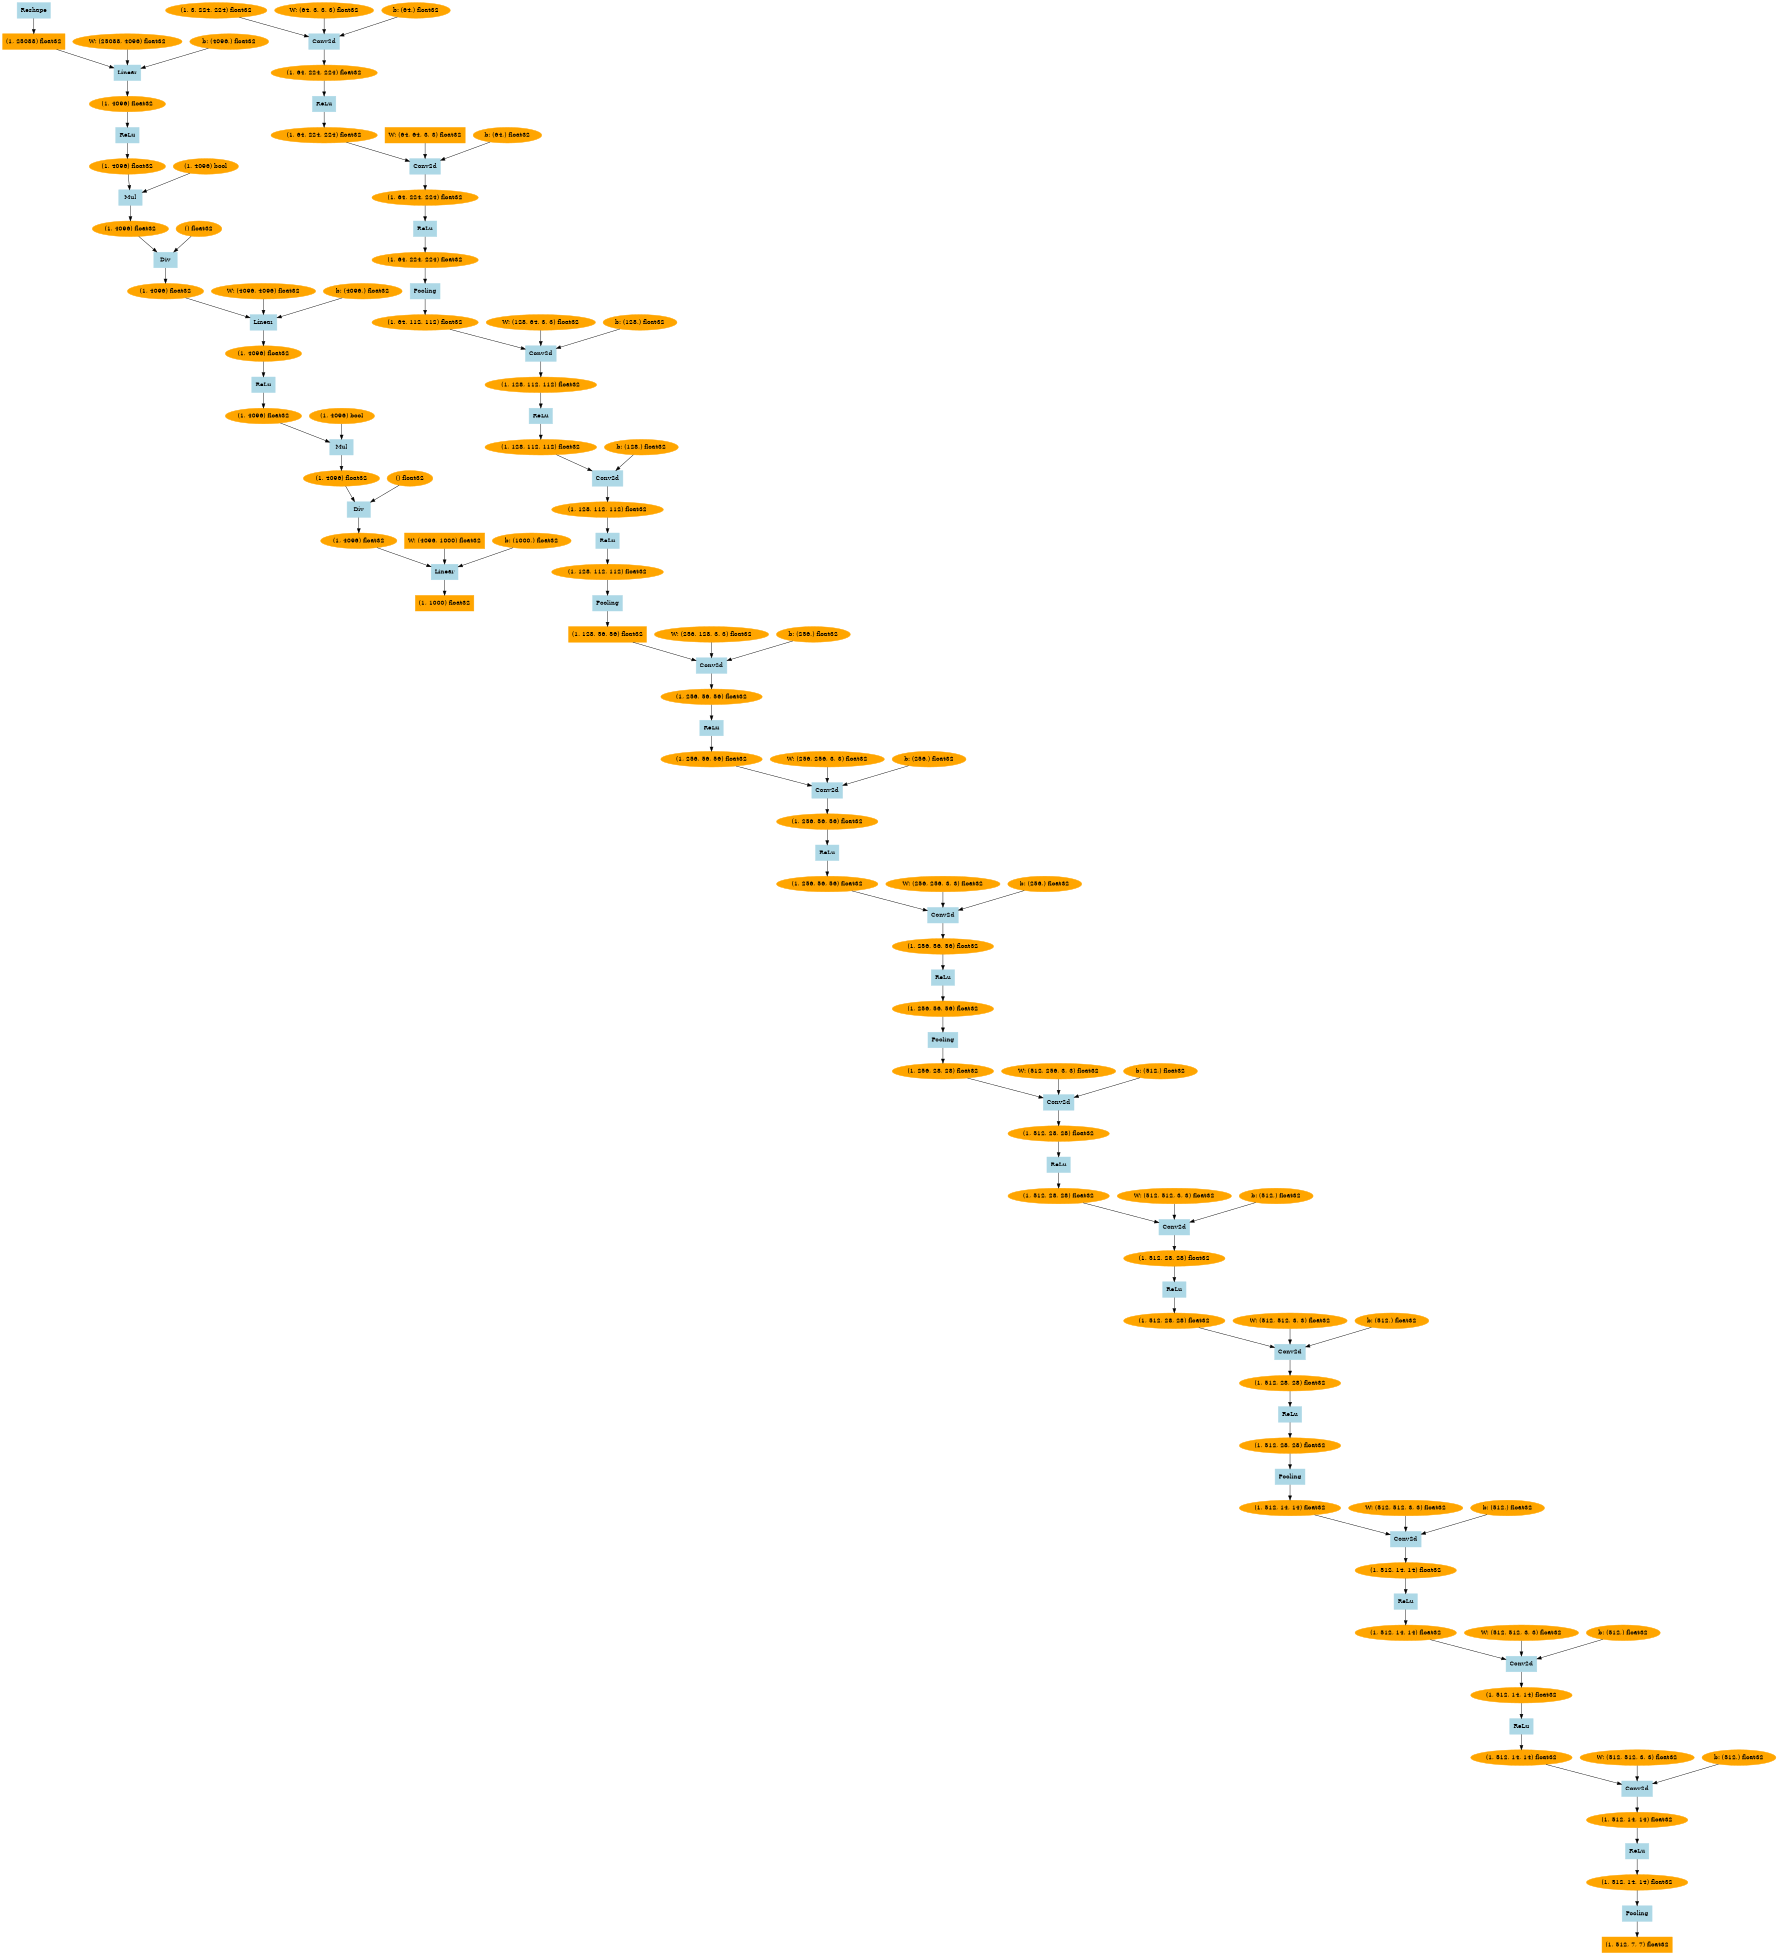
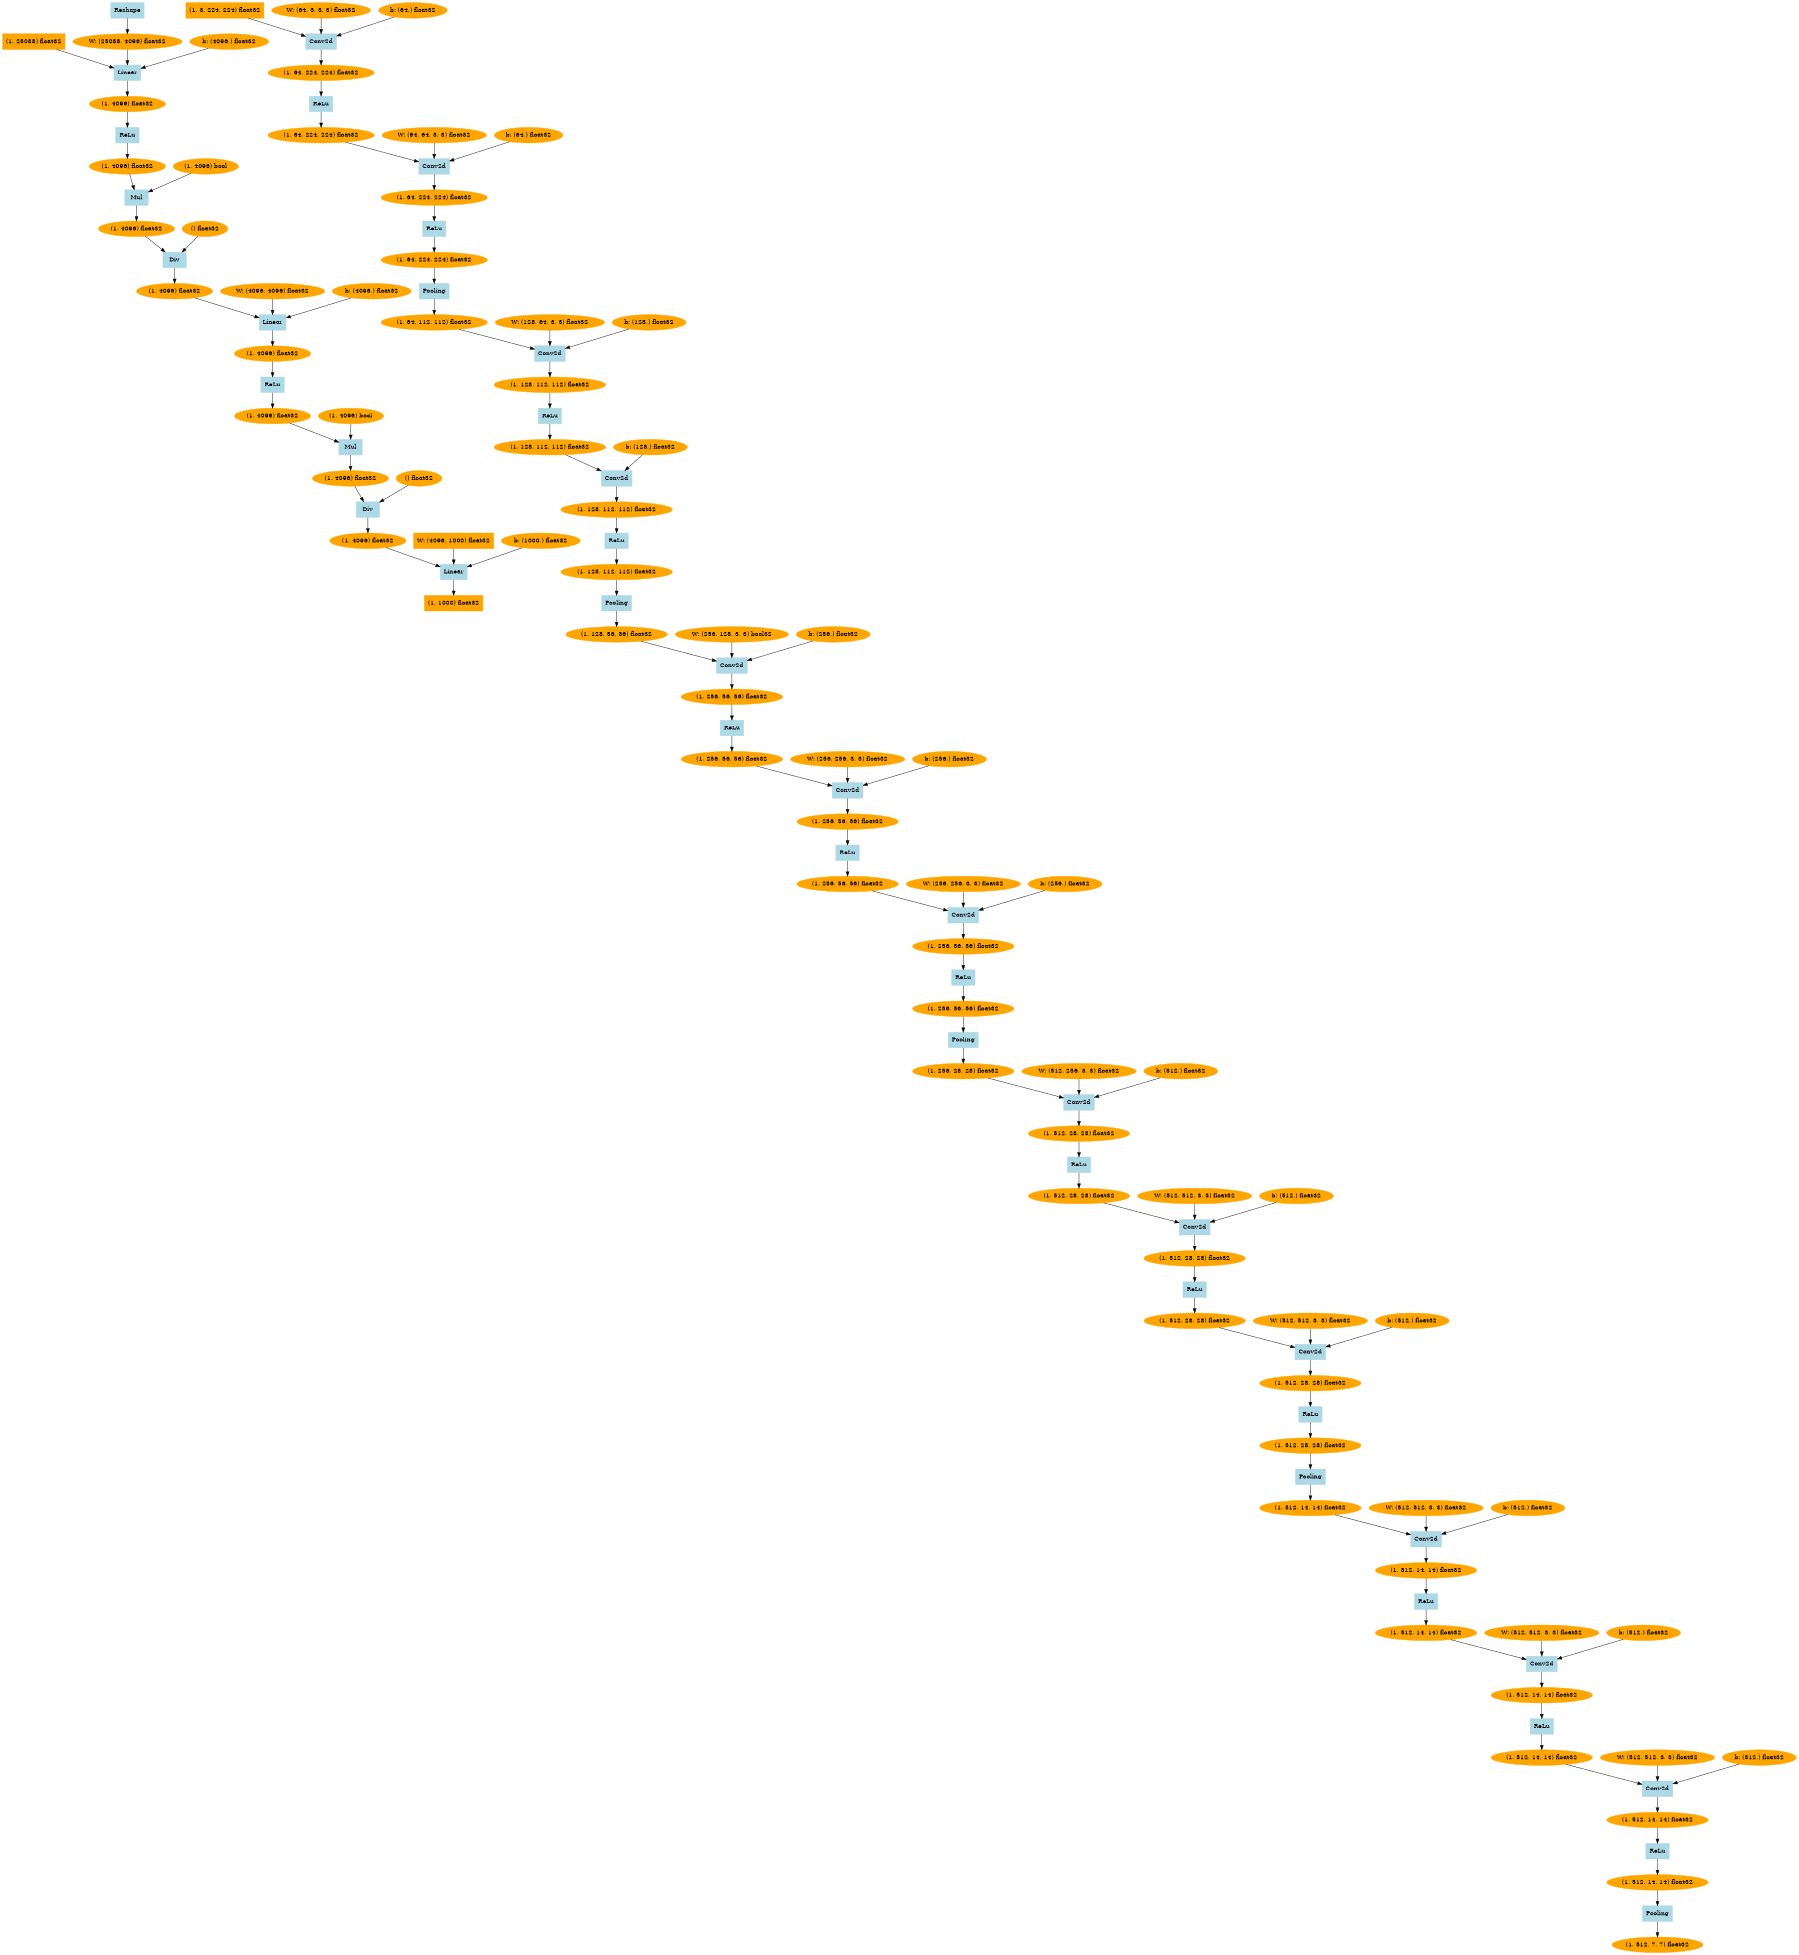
(216, 10) -> (225, 10)
(34, 24) -> (127, 24)
(425, 135) -> (434, 135)
(608, 634) -> (617, 634)
(712, 634) -> (732, 634)
(1637, 1945) -> (1658, 1945)
